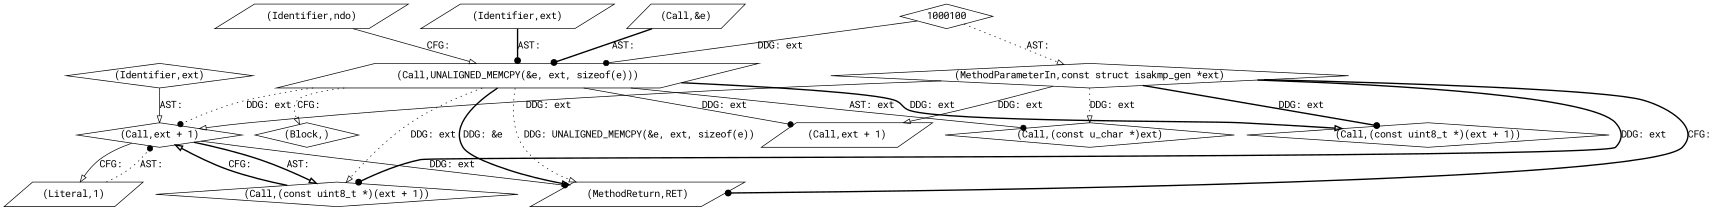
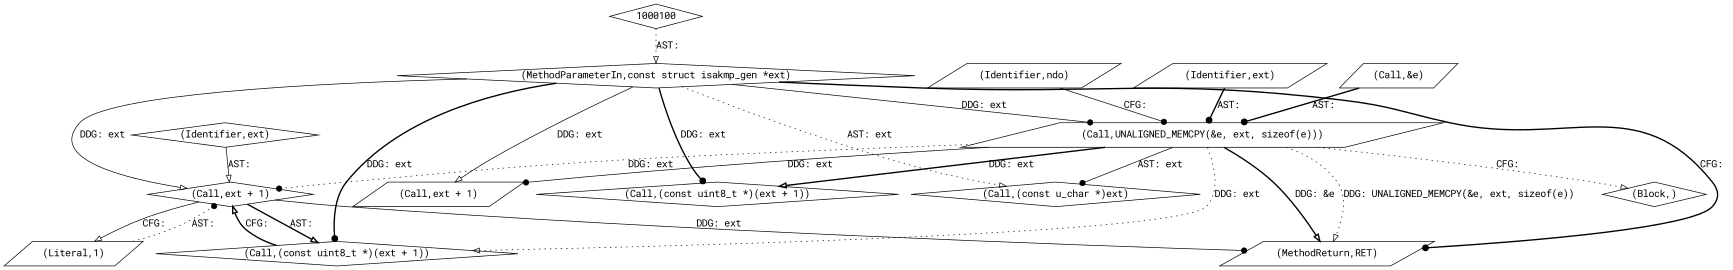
(763, 42) -> (909, 103)
(411, 45) -> (1111, 105)
(1113, 105) -> (870, 135)
